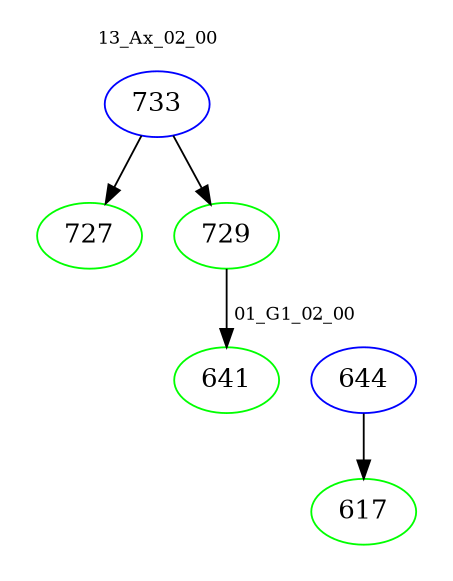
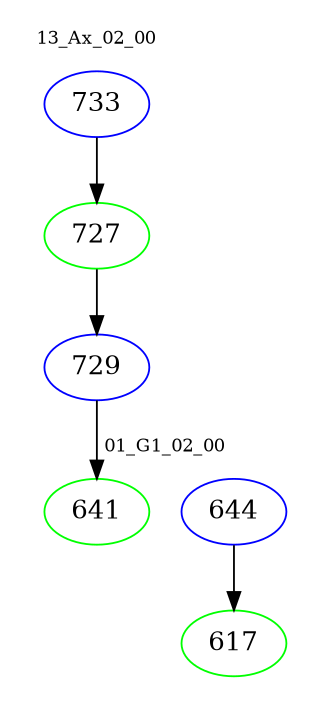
(187, 162) -> (97, 293)
(227, 236) -> (97, 367)
